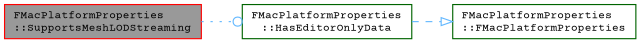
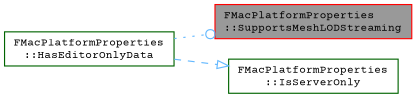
(217, 22) -> (190, 37)
(544, 22) -> (313, 76)
